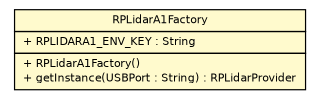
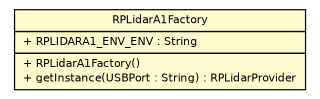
(110, 42) -> (111, 42)
